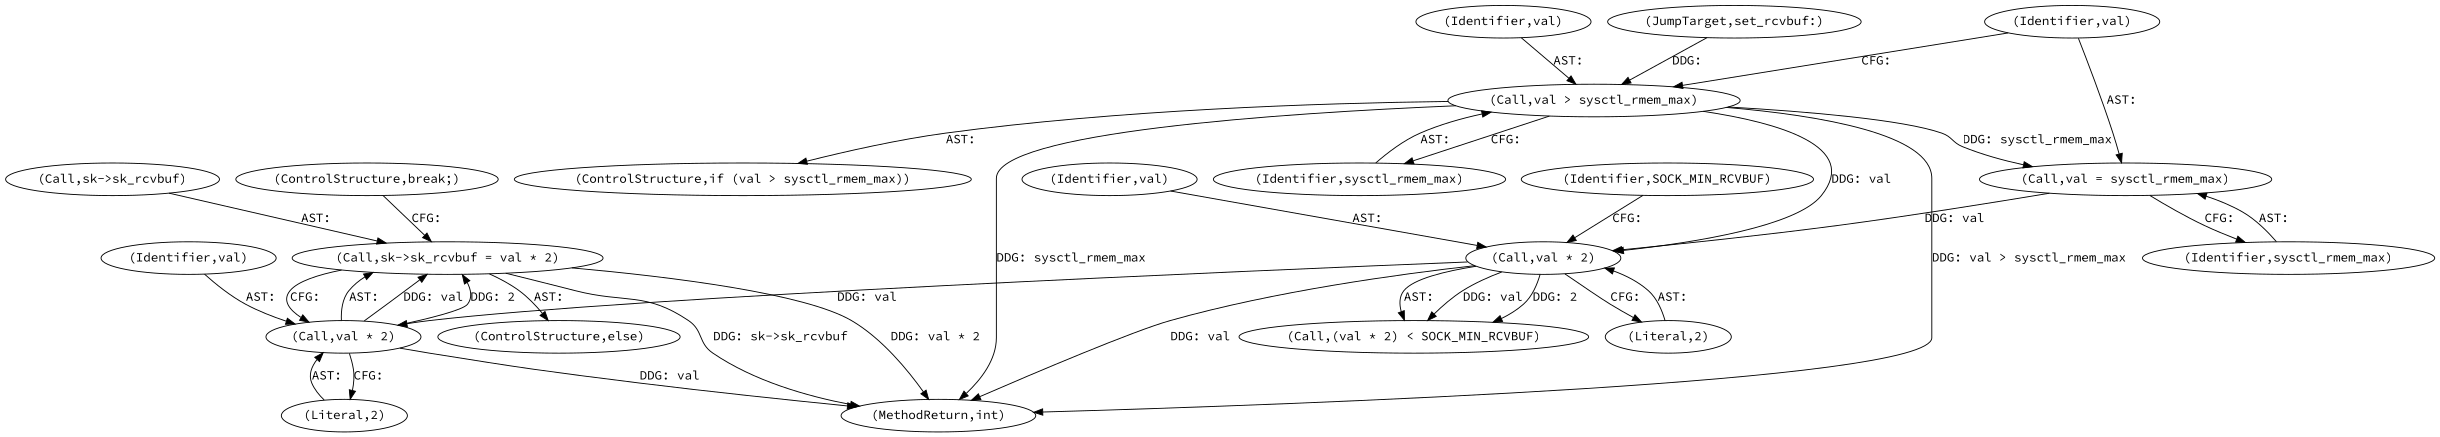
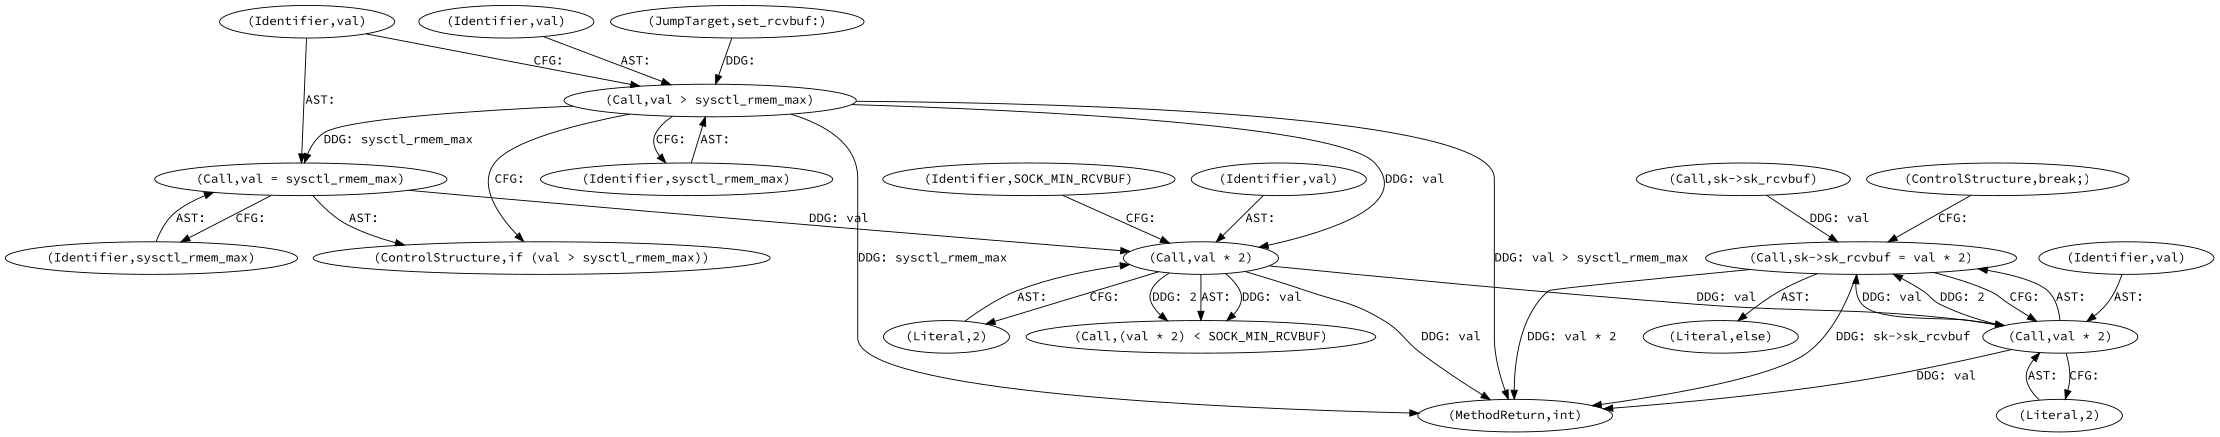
(965, 140) -> (514, 179)
(320, 219) -> (1840, 219)
none -> (350, 226)
(559, 337) -> (1721, 337)
